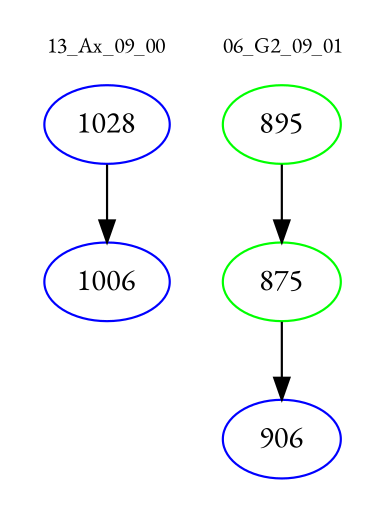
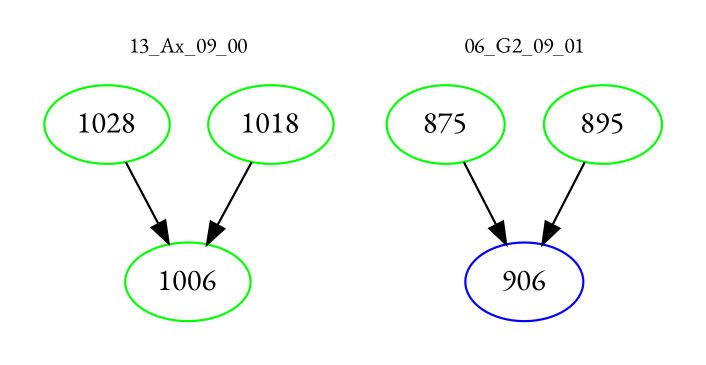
(107, 125) -> (107, 125)
none -> (271, 125)
(282, 192) -> (569, 193)
(107, 282) -> (188, 282)
